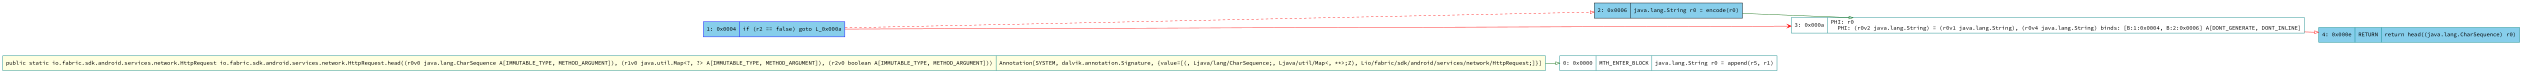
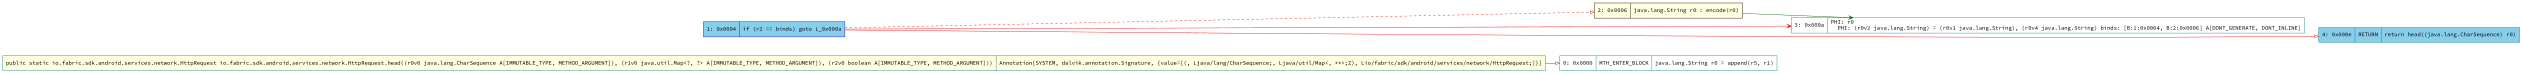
(1668, 11) -> (1668, 11)
(1796, 16) -> (1796, 16)
(792, 29) -> (792, 29)
(2310, 32) -> (1580, 35)
